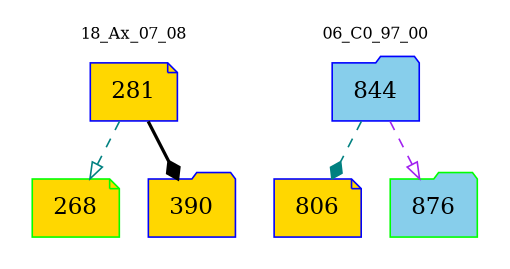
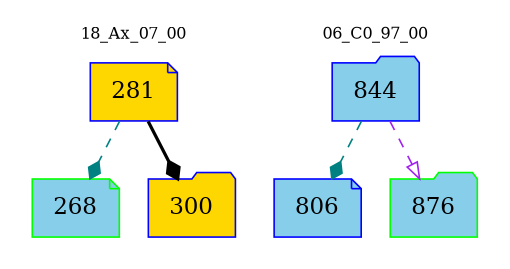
(134, 35) -> (134, 35)
(109, 143) -> (109, 143)
(76, 208) -> (76, 208)
(192, 208) -> (192, 208)
(318, 208) -> (318, 208)
